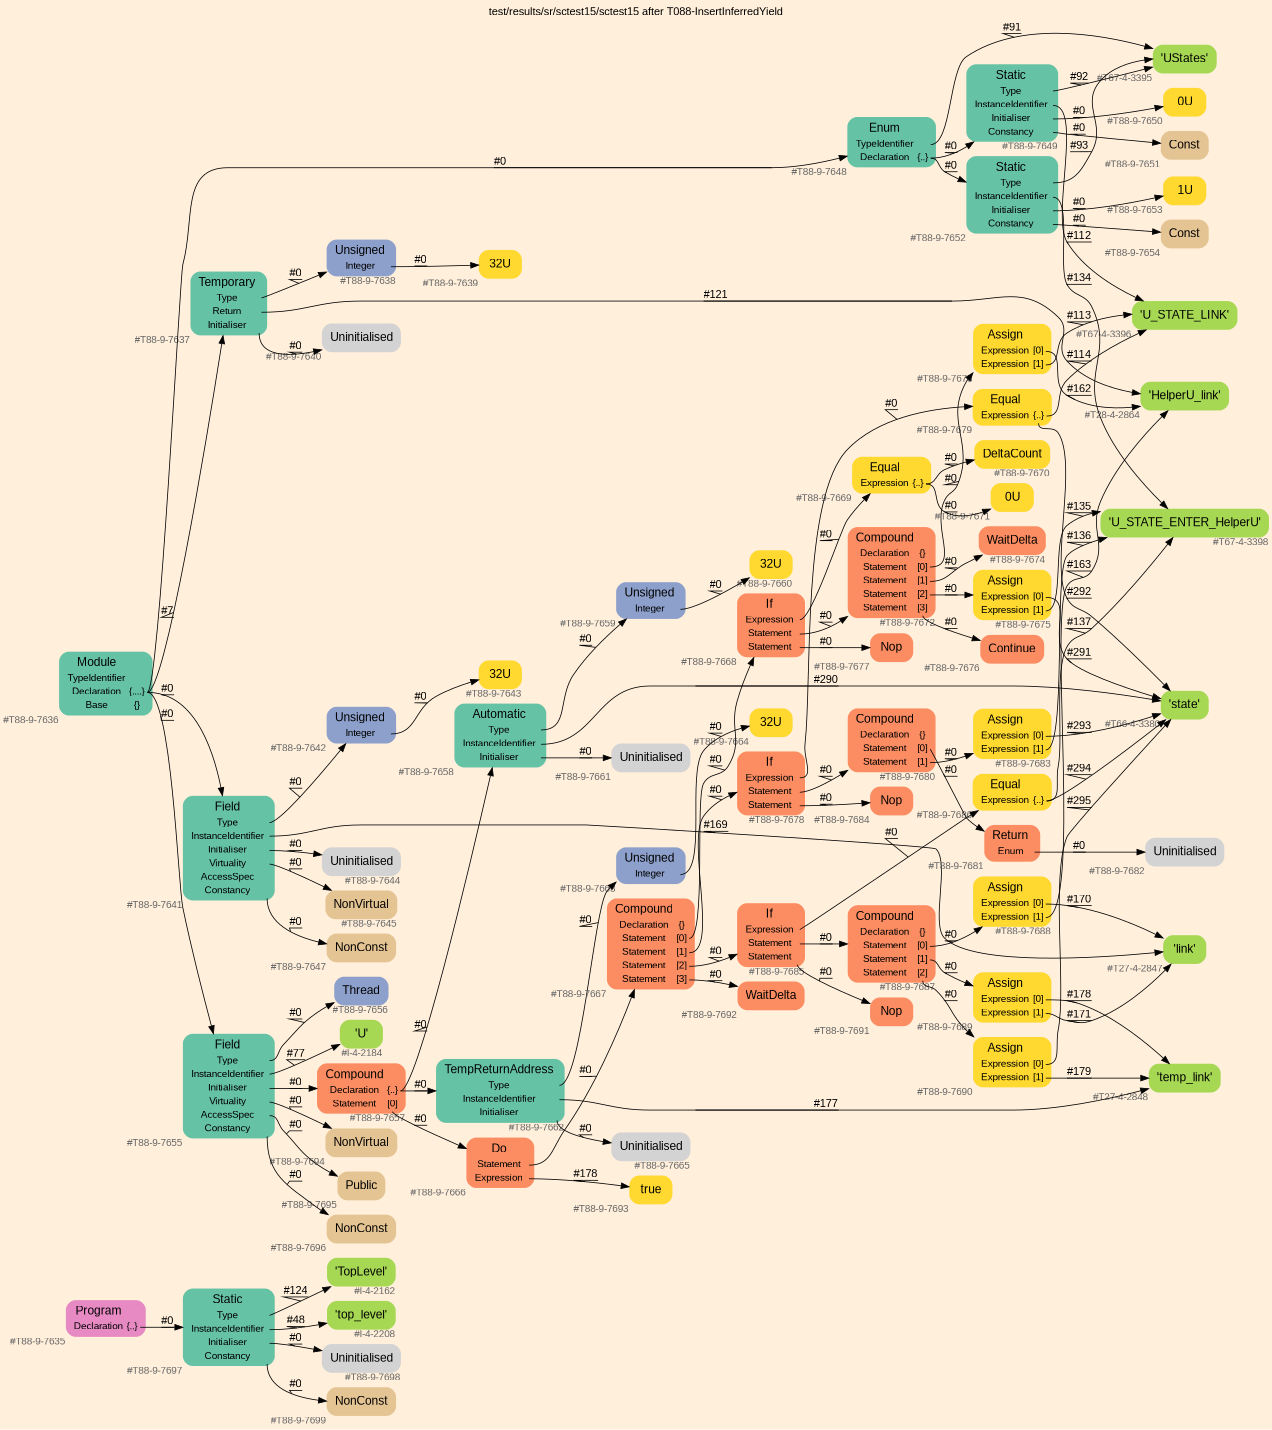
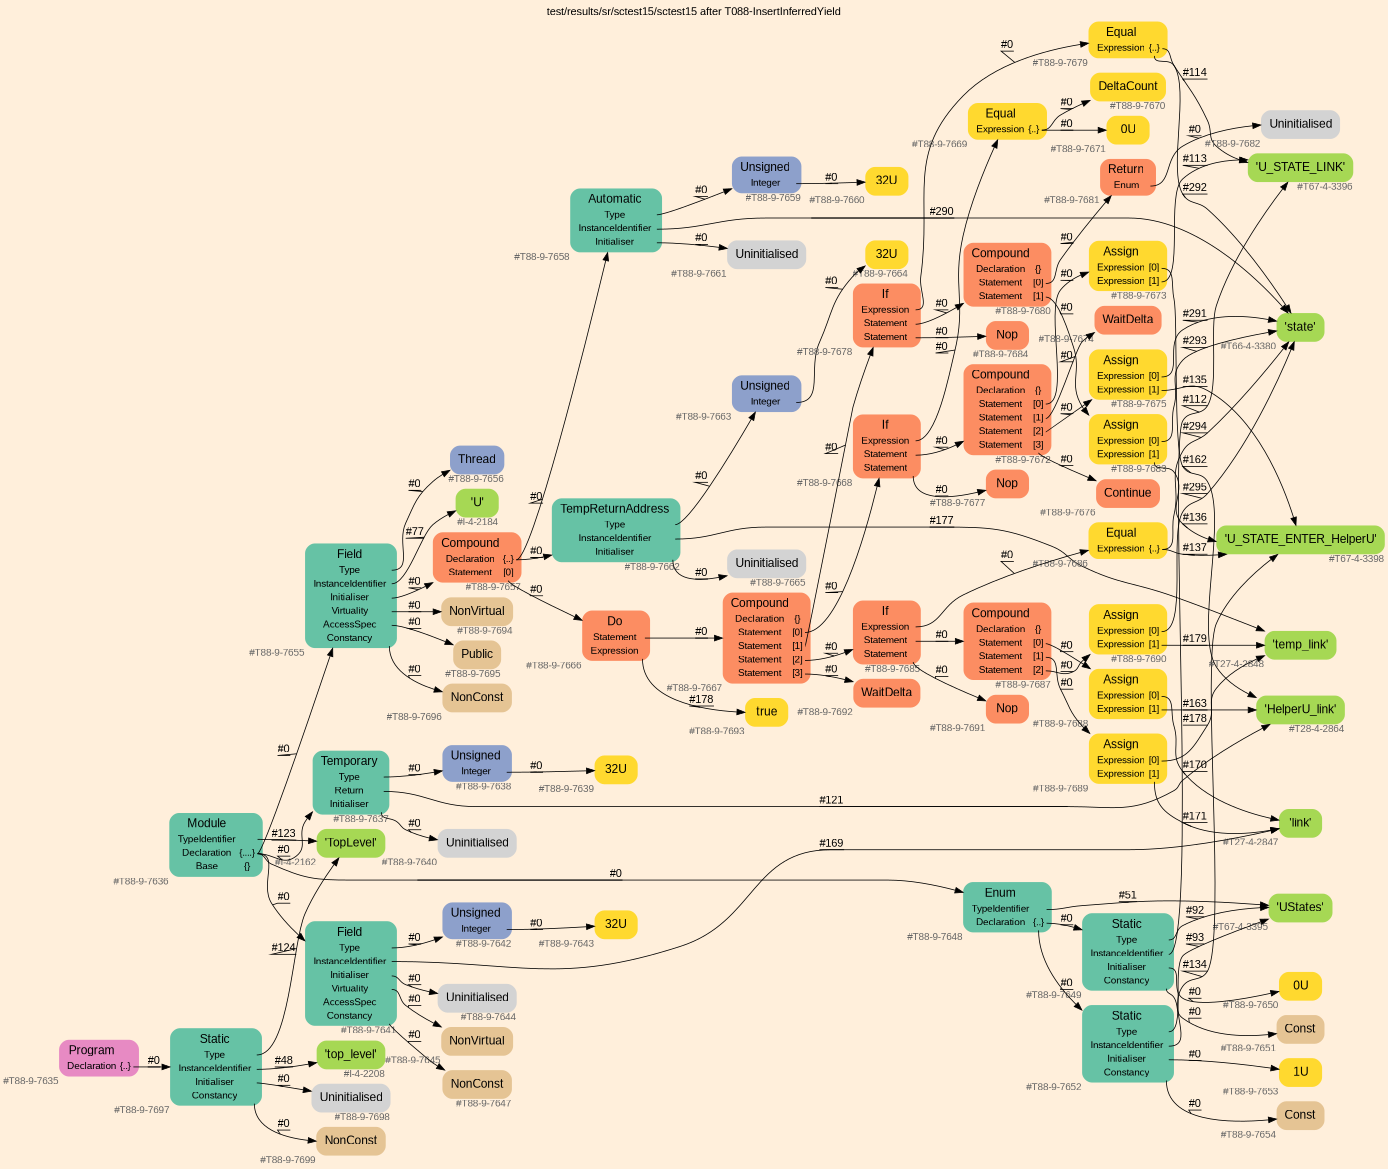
(1012, 28) -> (1128, 896)
(168, 611) -> (284, 850)
none -> (283, 840)
